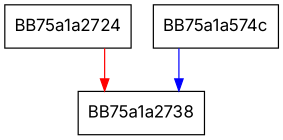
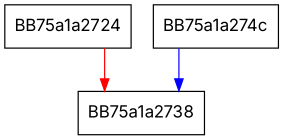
(216, 26) -> (216, 26)
